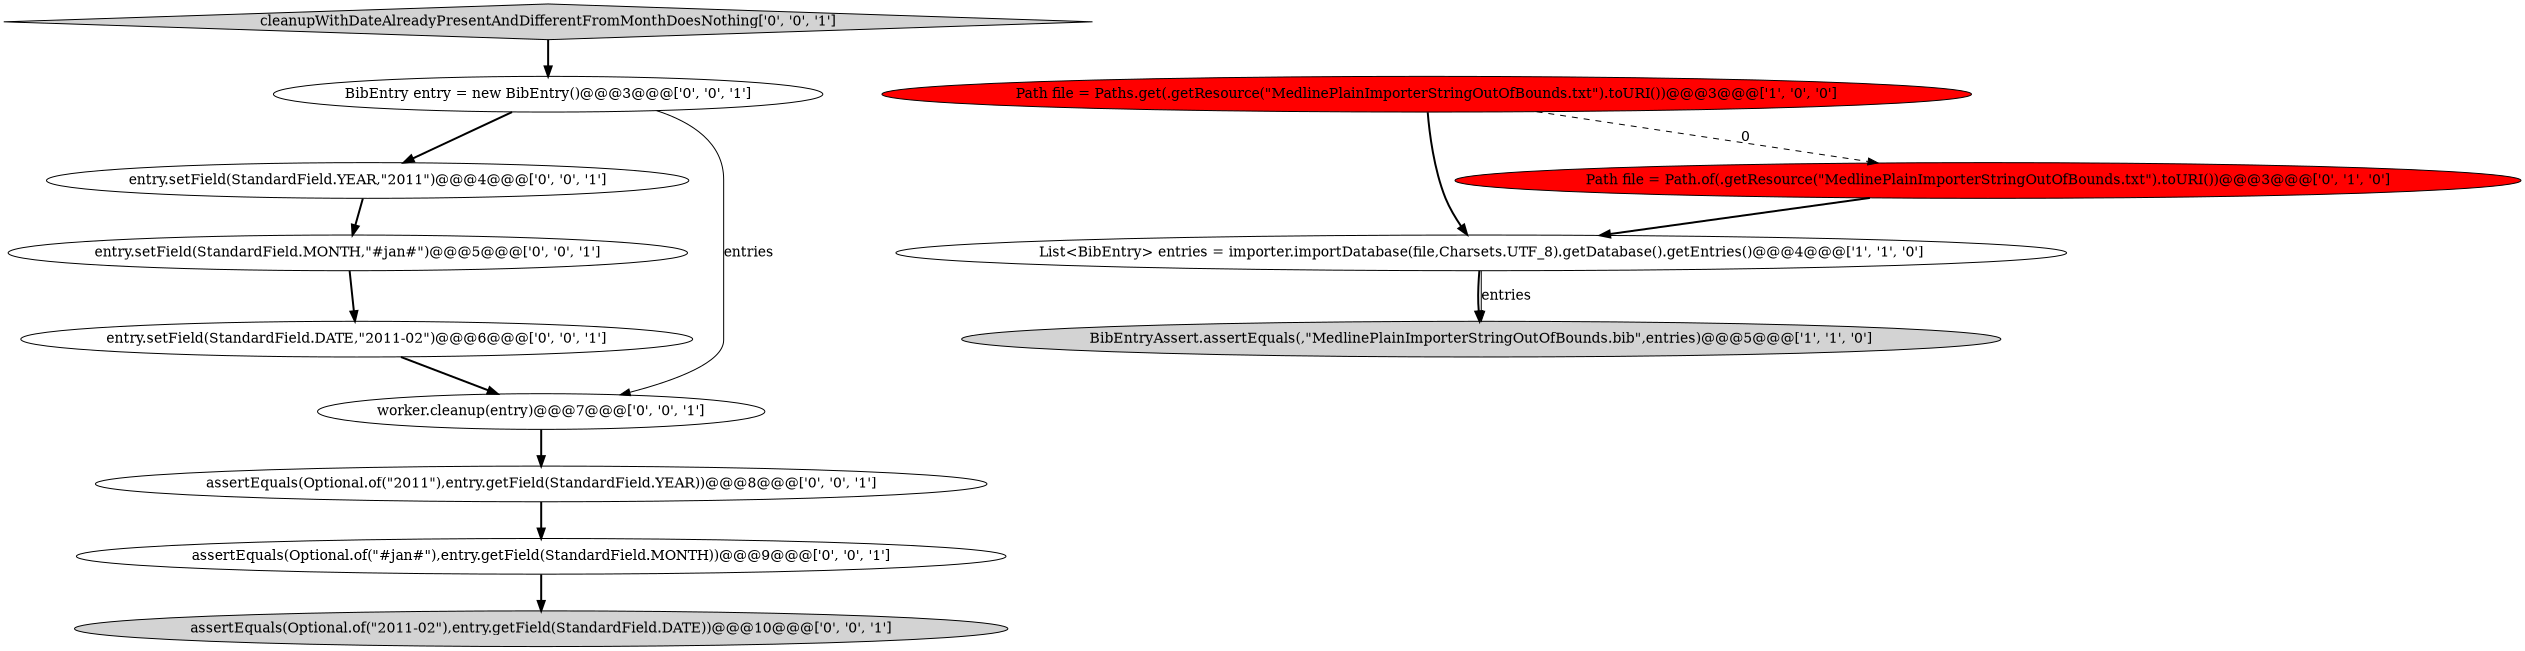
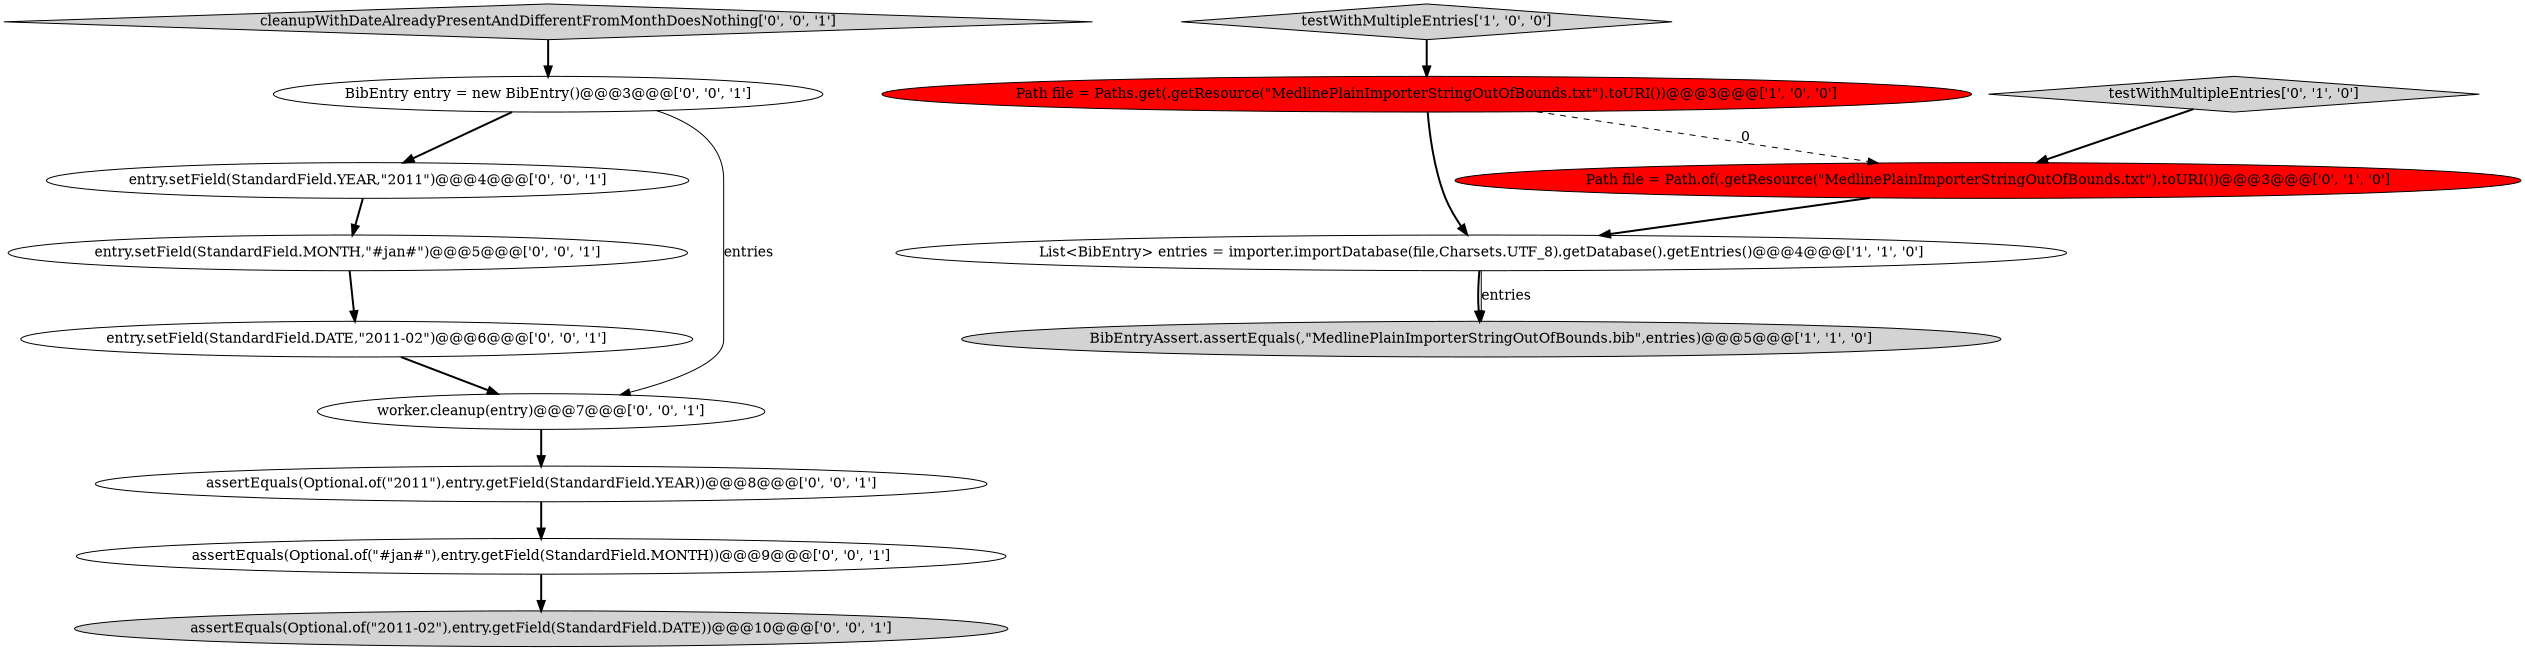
none -> (1427, 22)
none -> (2234, 94)
